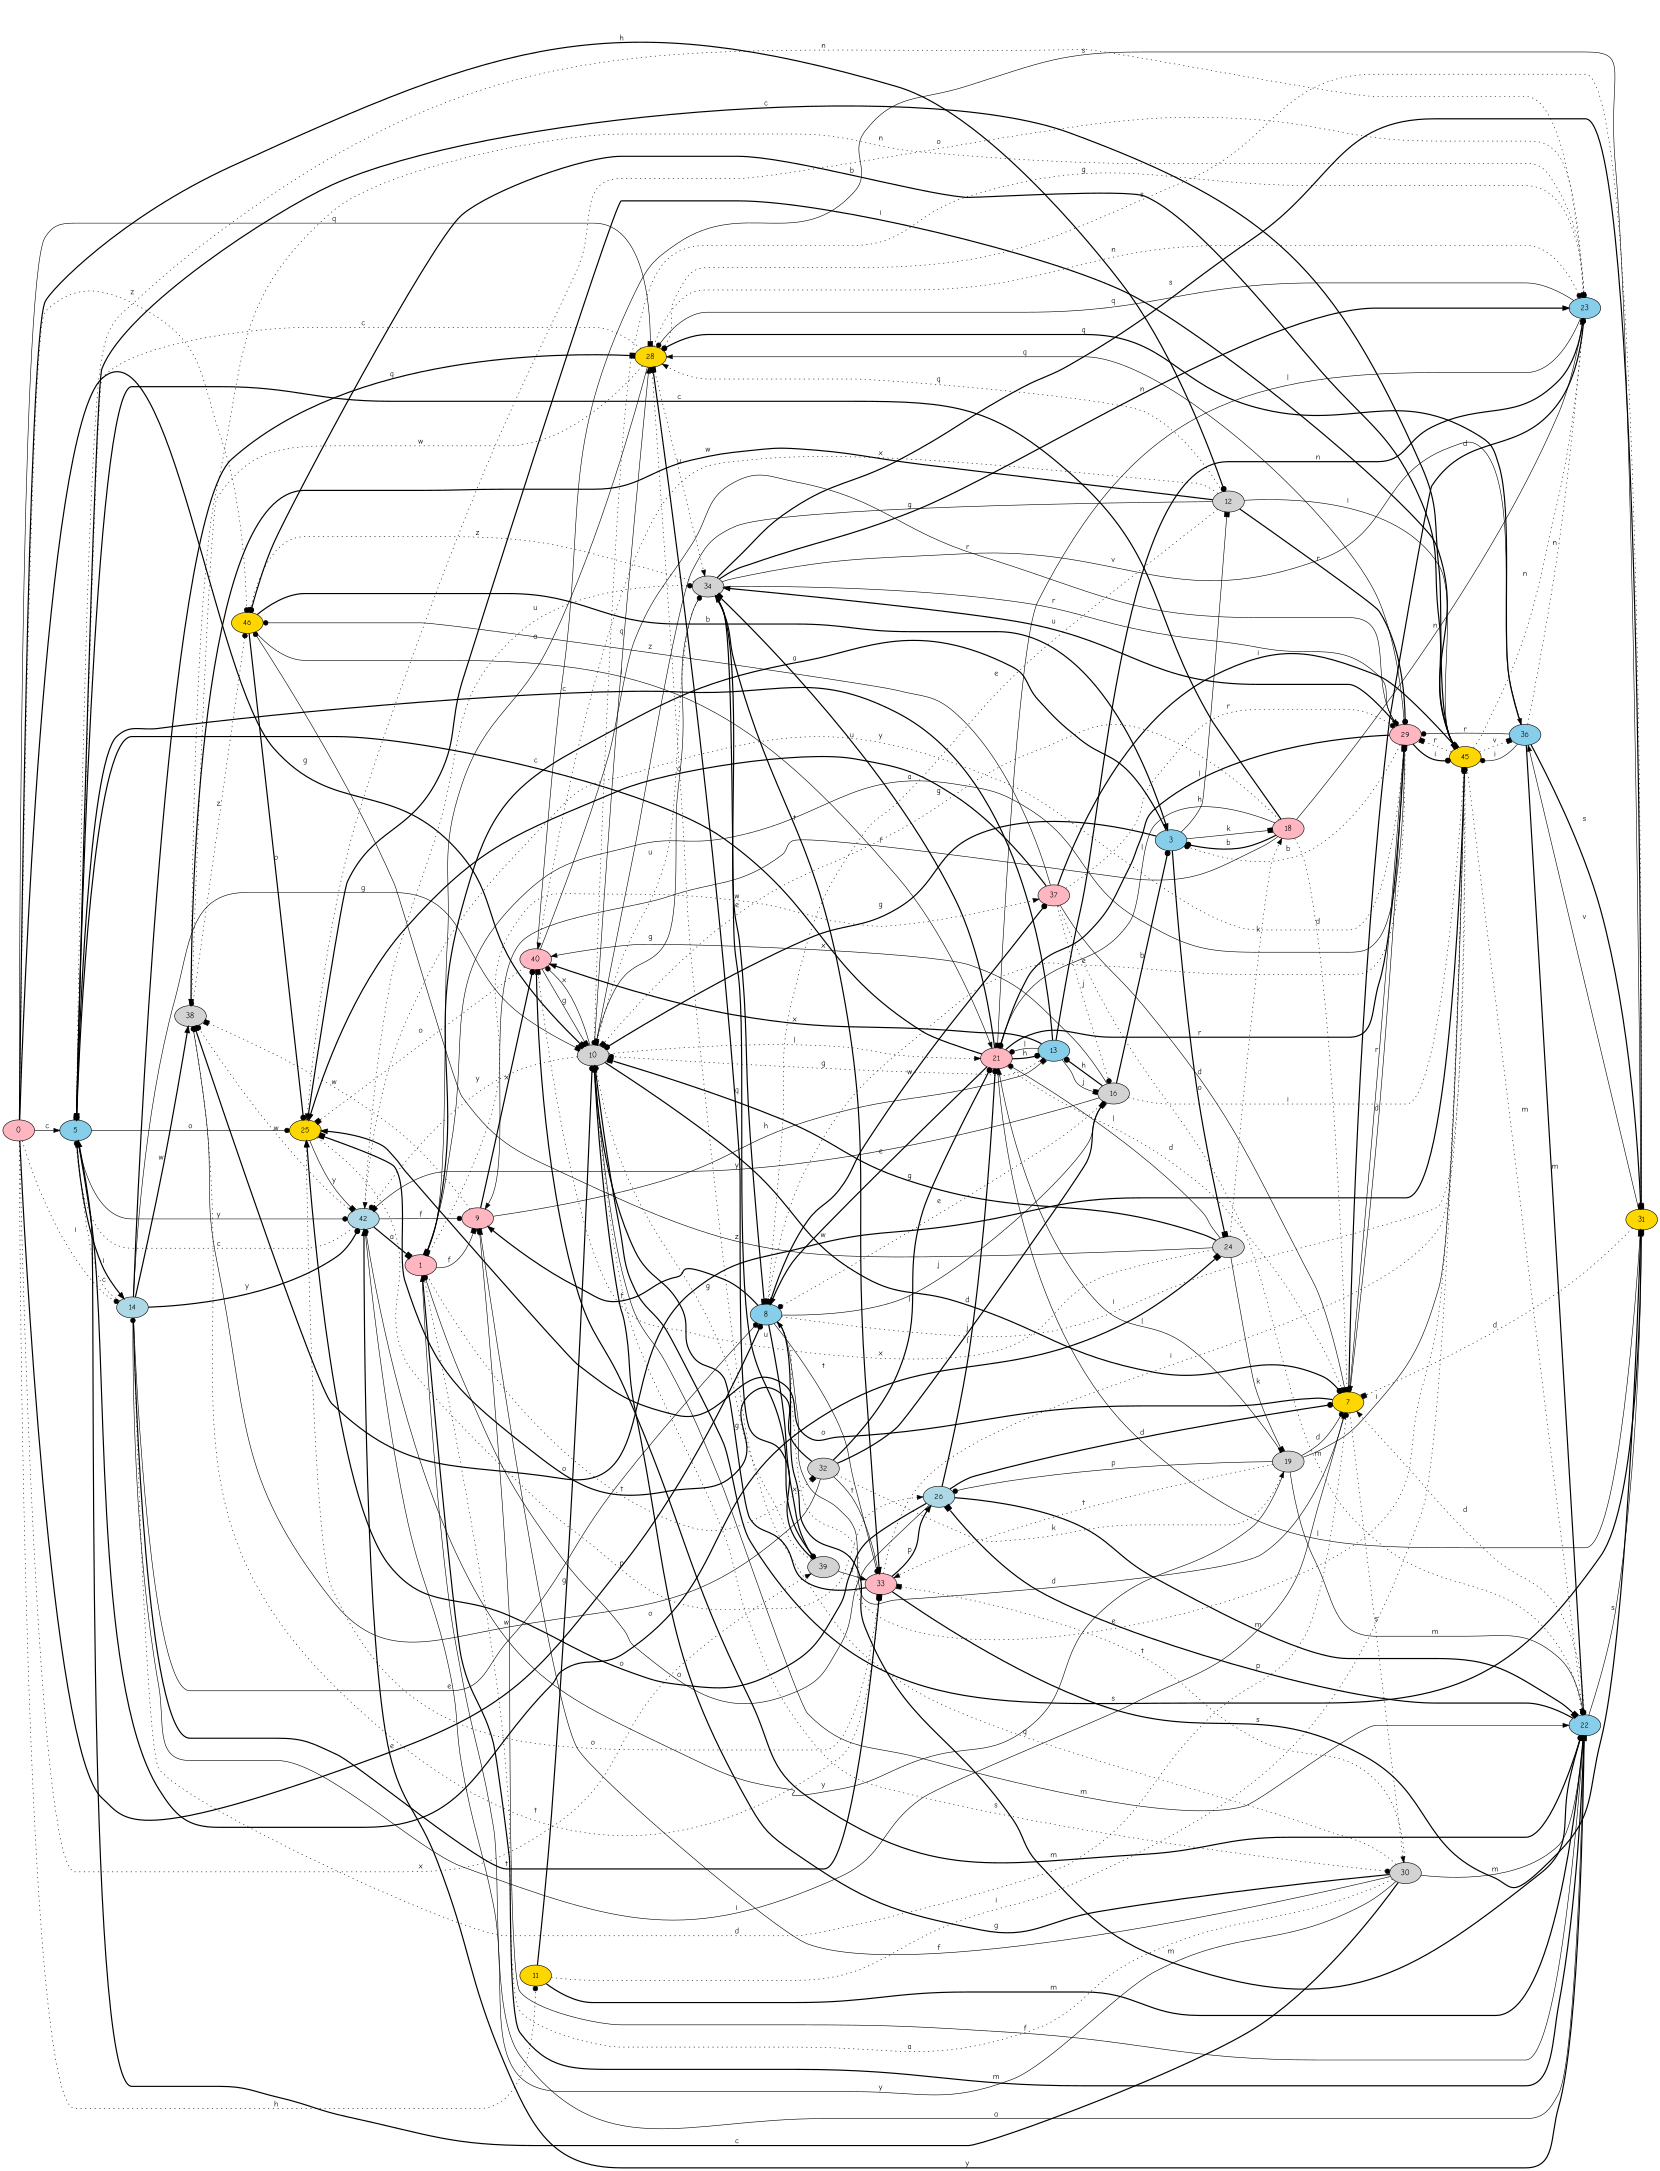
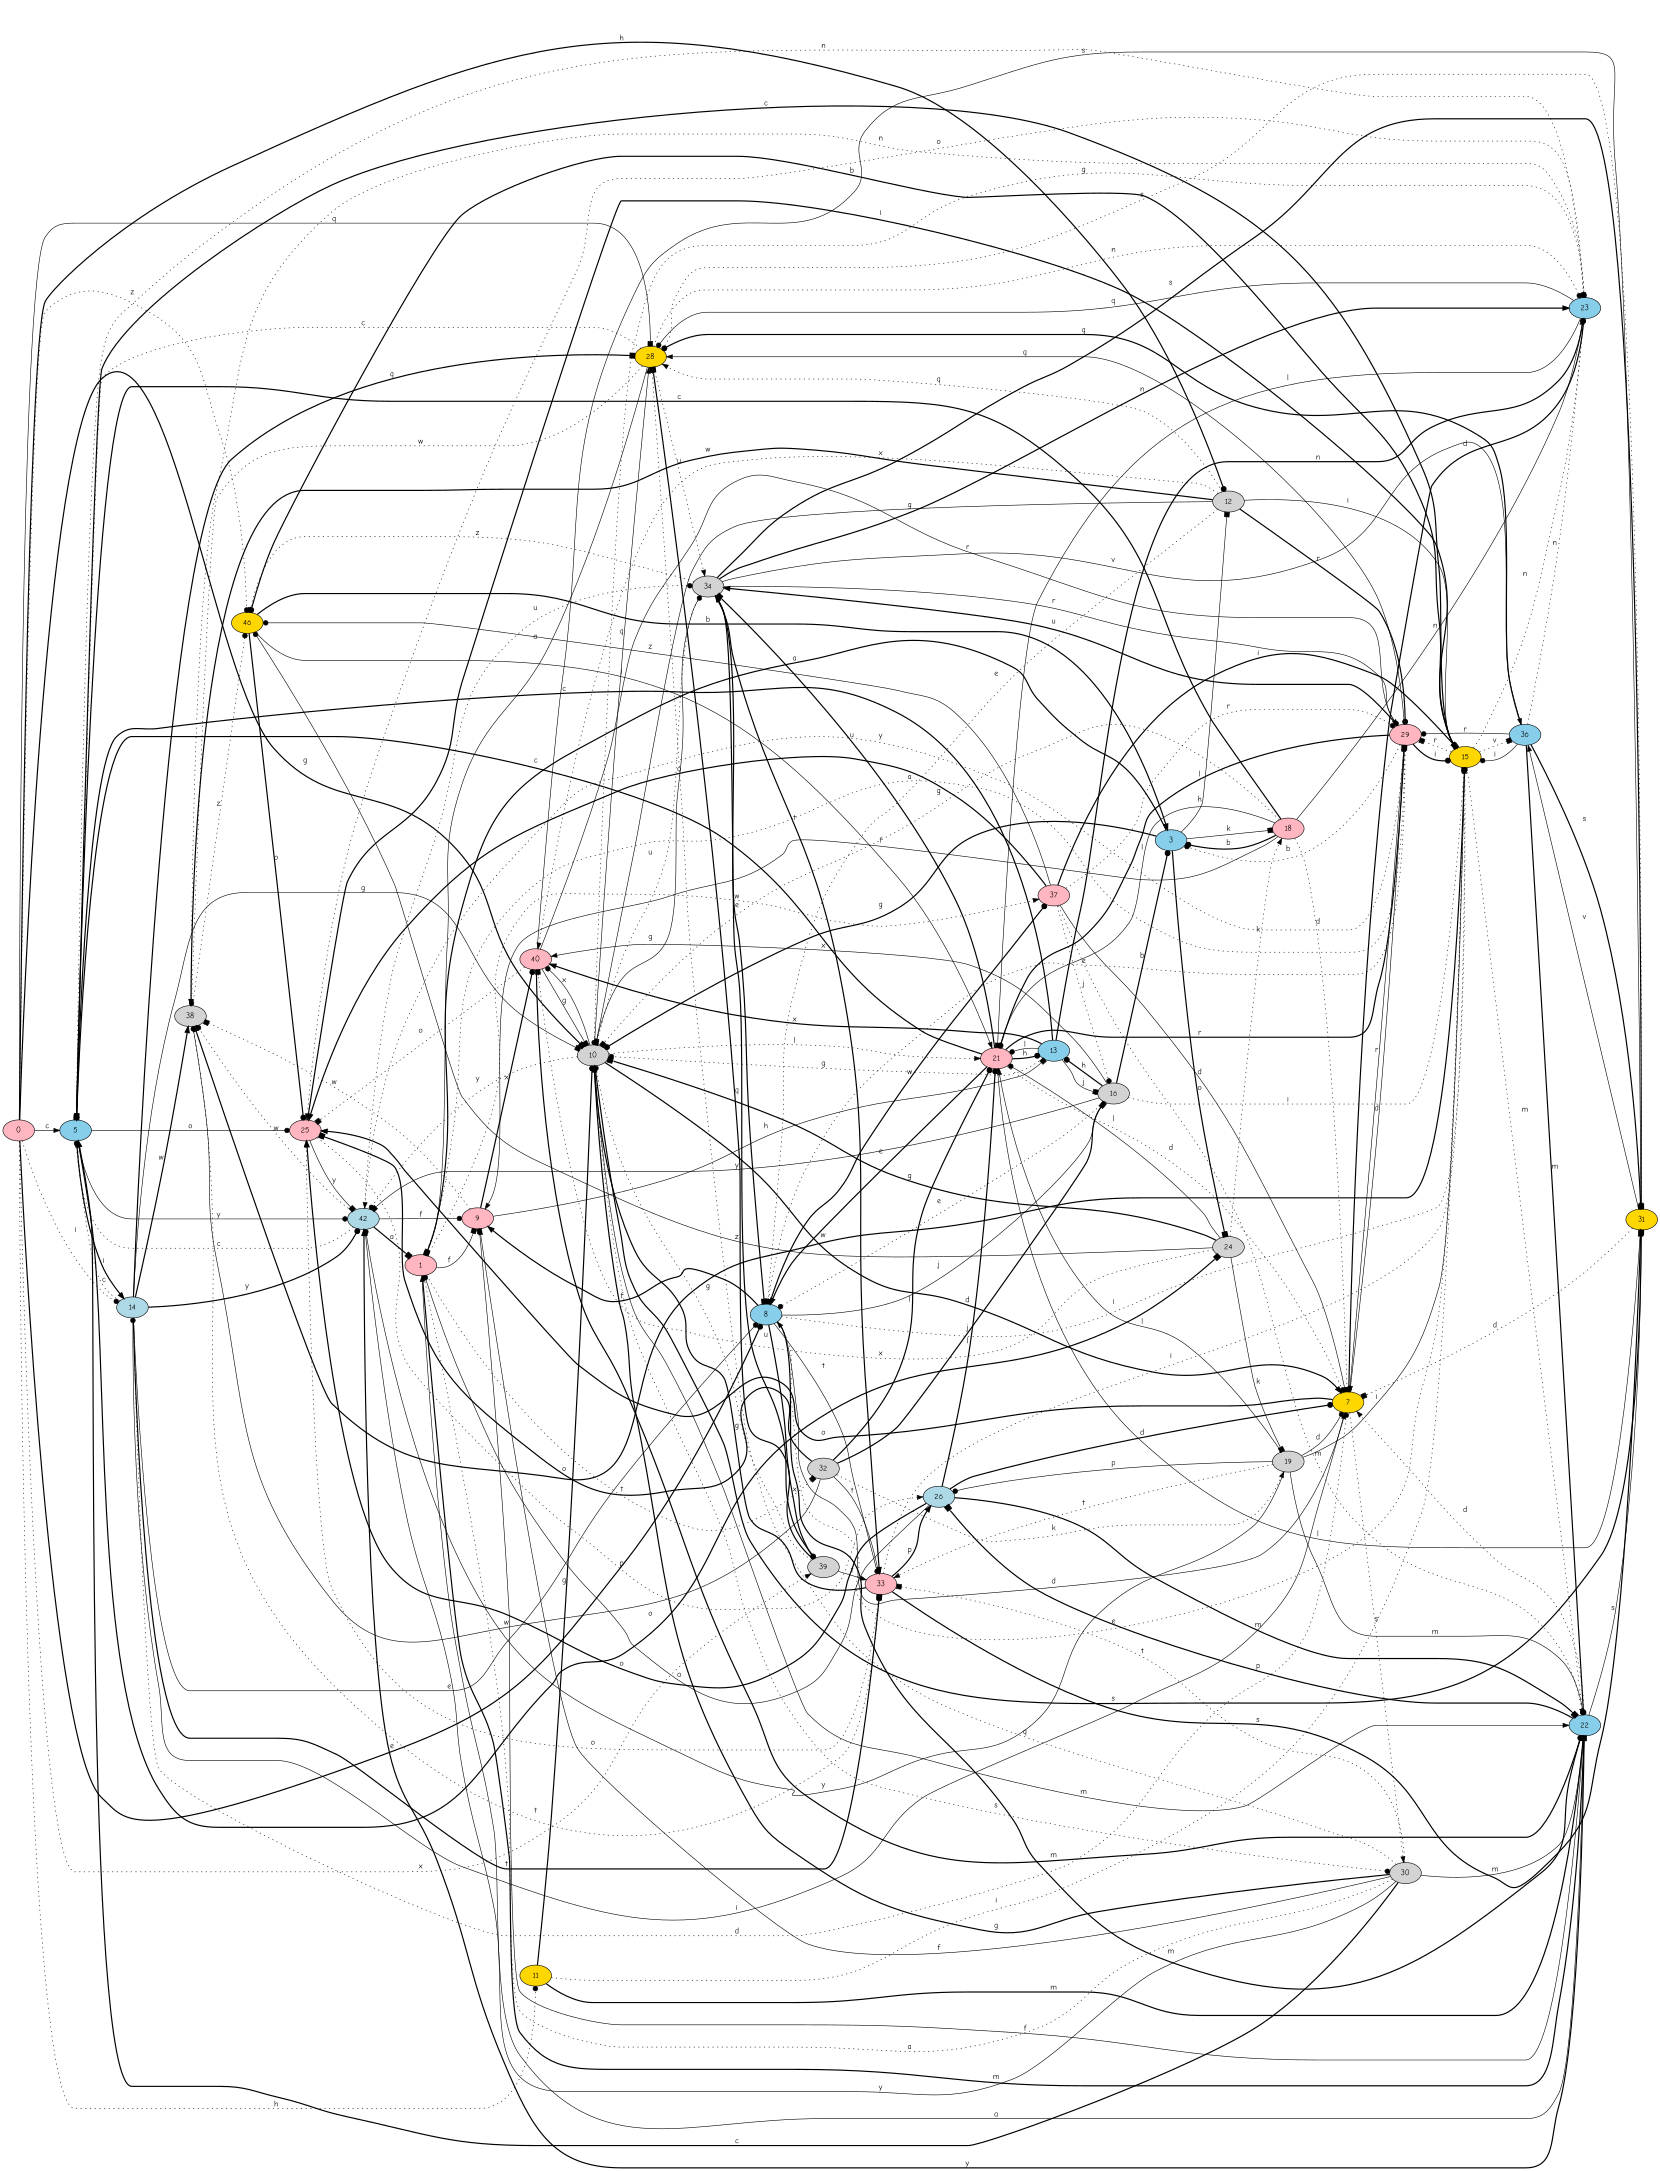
(1465, 757) -> (1465, 757)
(846, 796) -> (846, 796)
(305, 1130) -> (305, 1130)
(941, 1297) -> (941, 1297)
